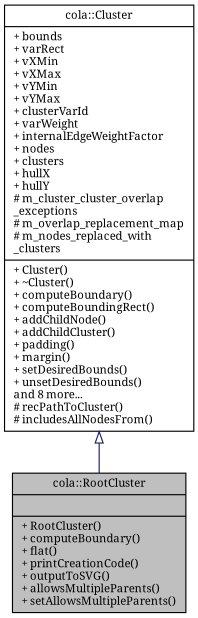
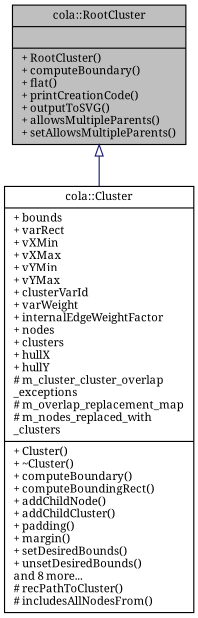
(99, 458) -> (99, 171)
